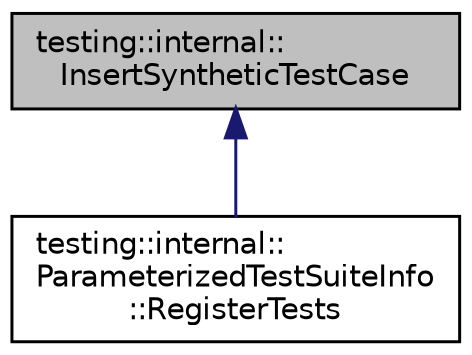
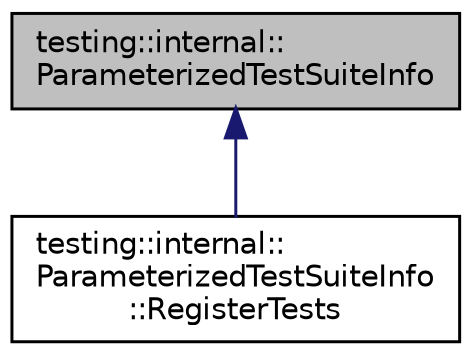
(236, 61) -> (236, 61)
